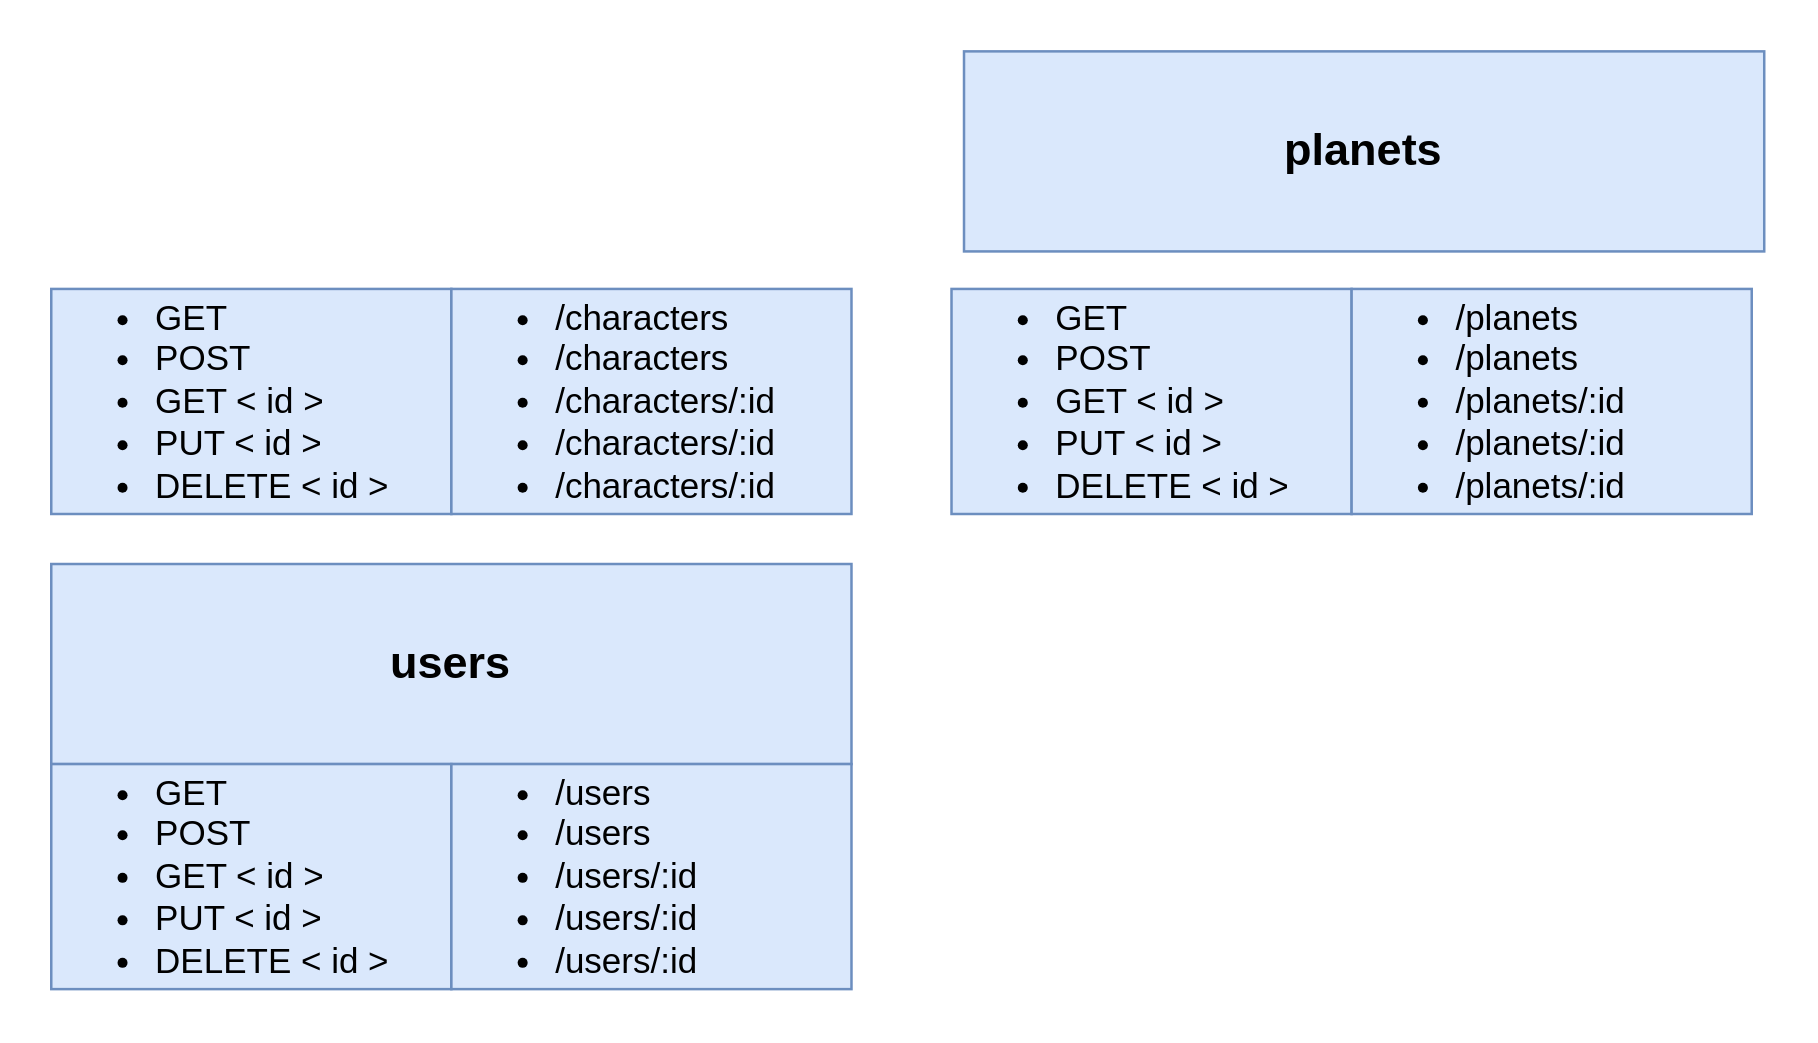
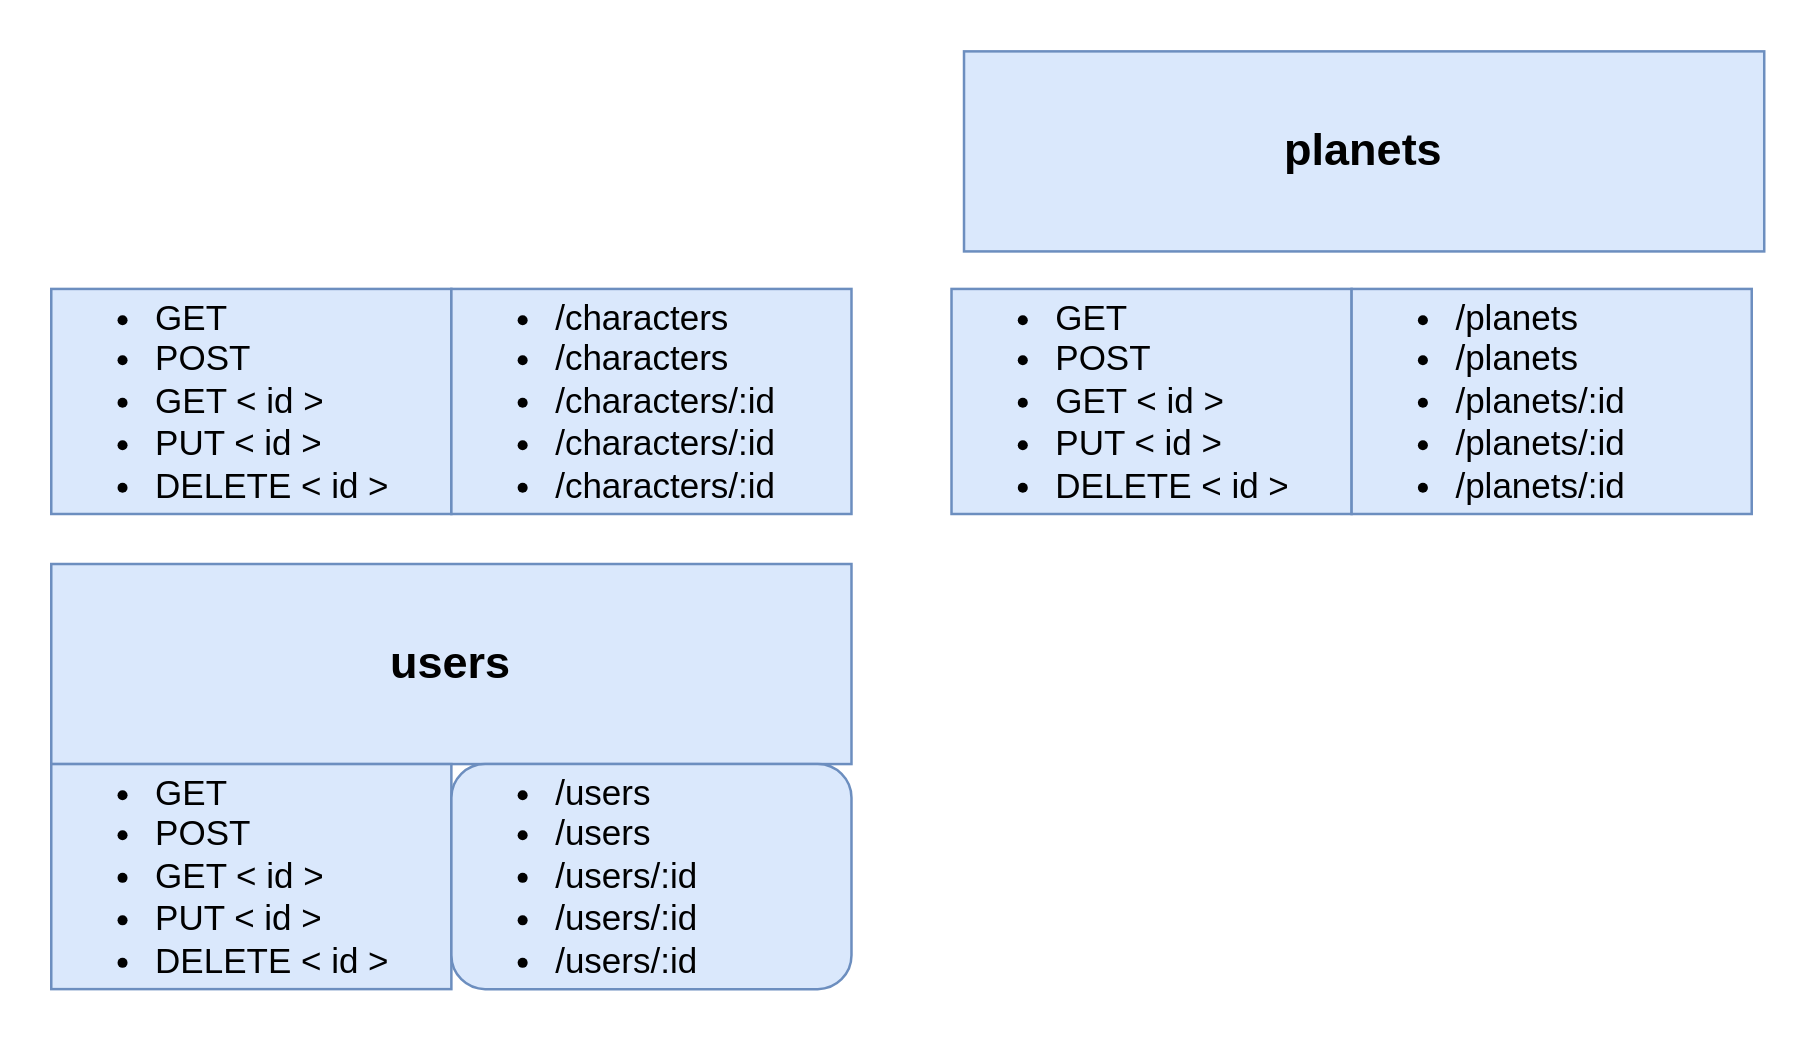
(651, 876) -> (651, 876)
